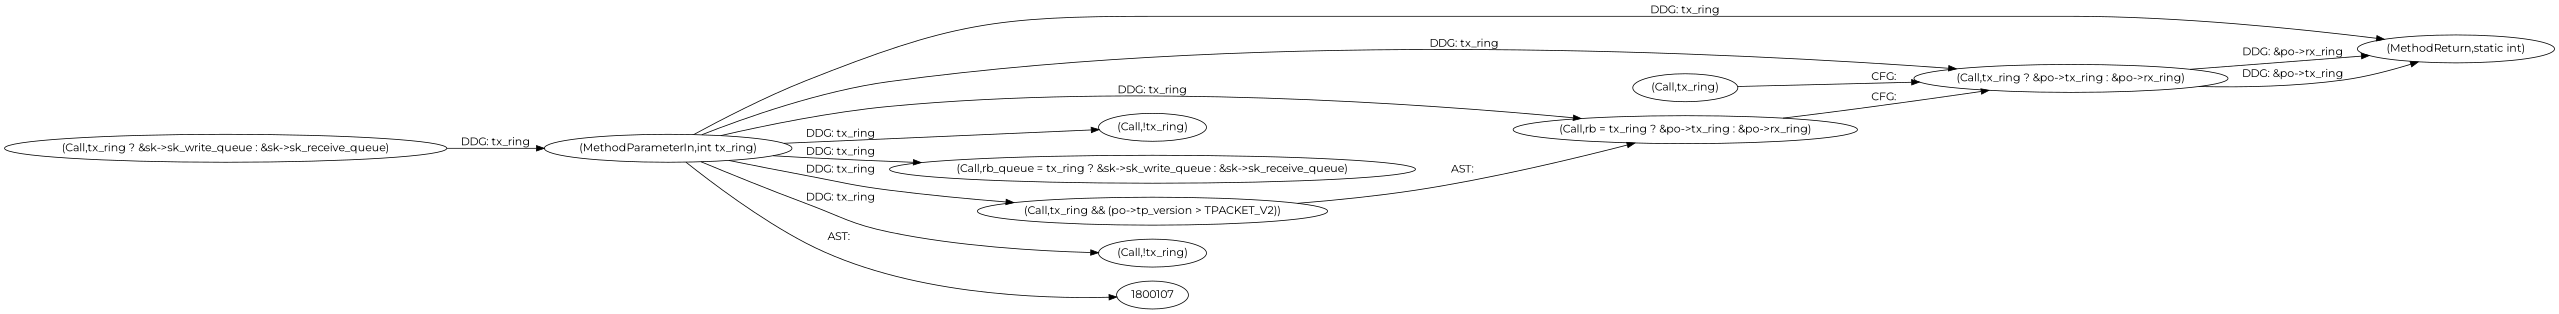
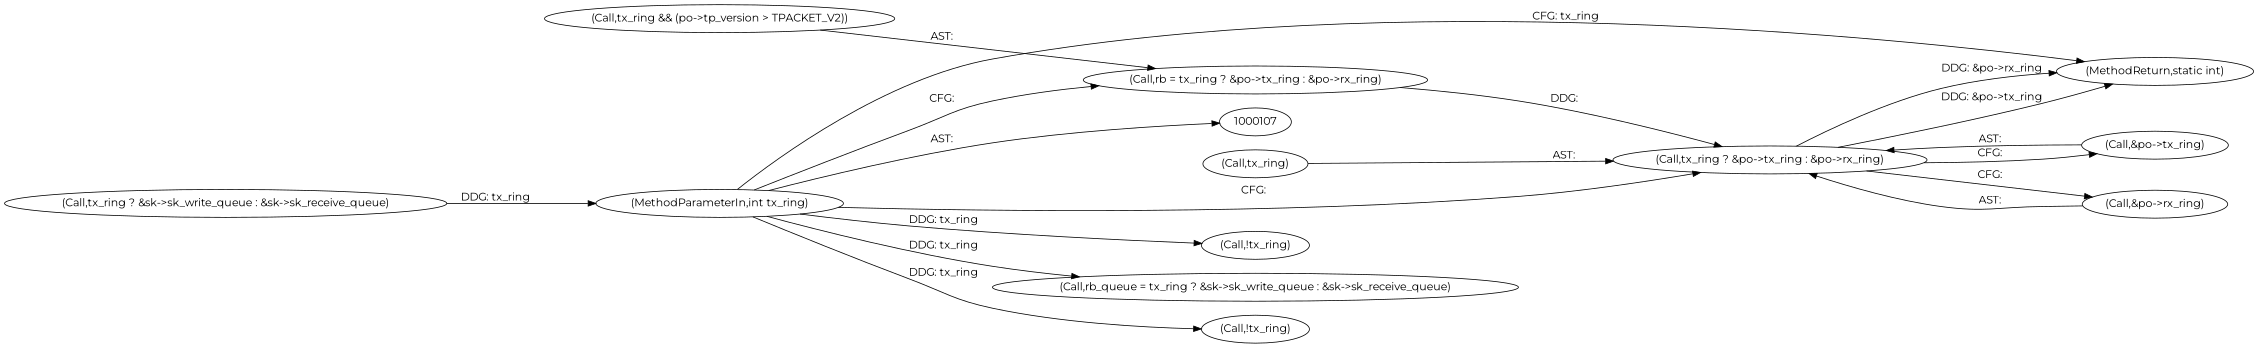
(1685, 10) -> (1566, 17)
(1464, 44) -> (1255, 191)
(1886, 77) -> (1566, 156)
(1152, 90) -> (944, 99)
(1886, 97) -> (1566, 99)
none -> (2155, 145)
(867, 187) -> none
none -> (2155, 204)
(1152, 295) -> (1255, 122)
